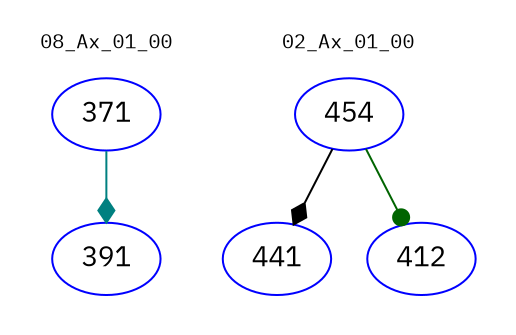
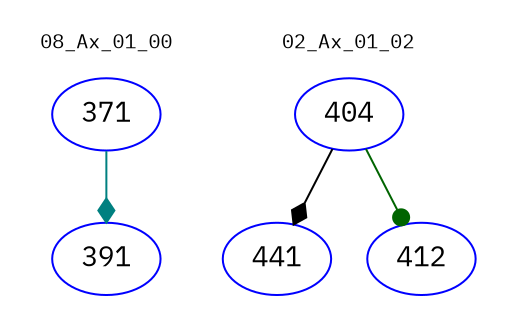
(349, 43) -> (349, 43)
(349, 114) -> (349, 114)
